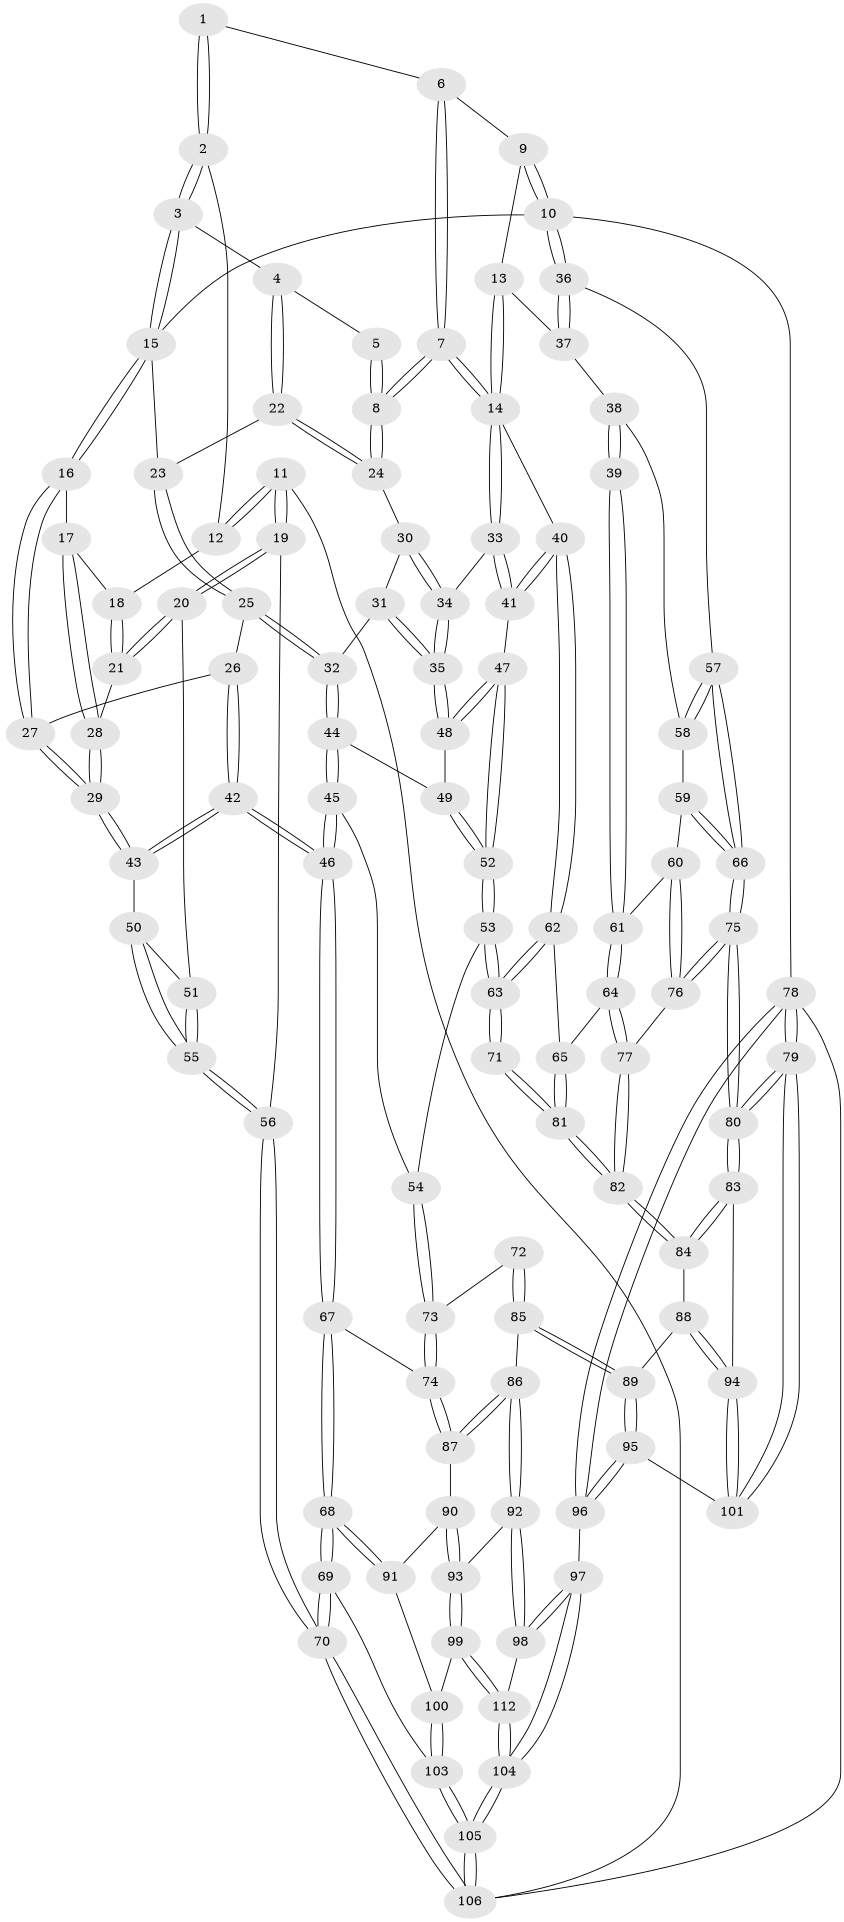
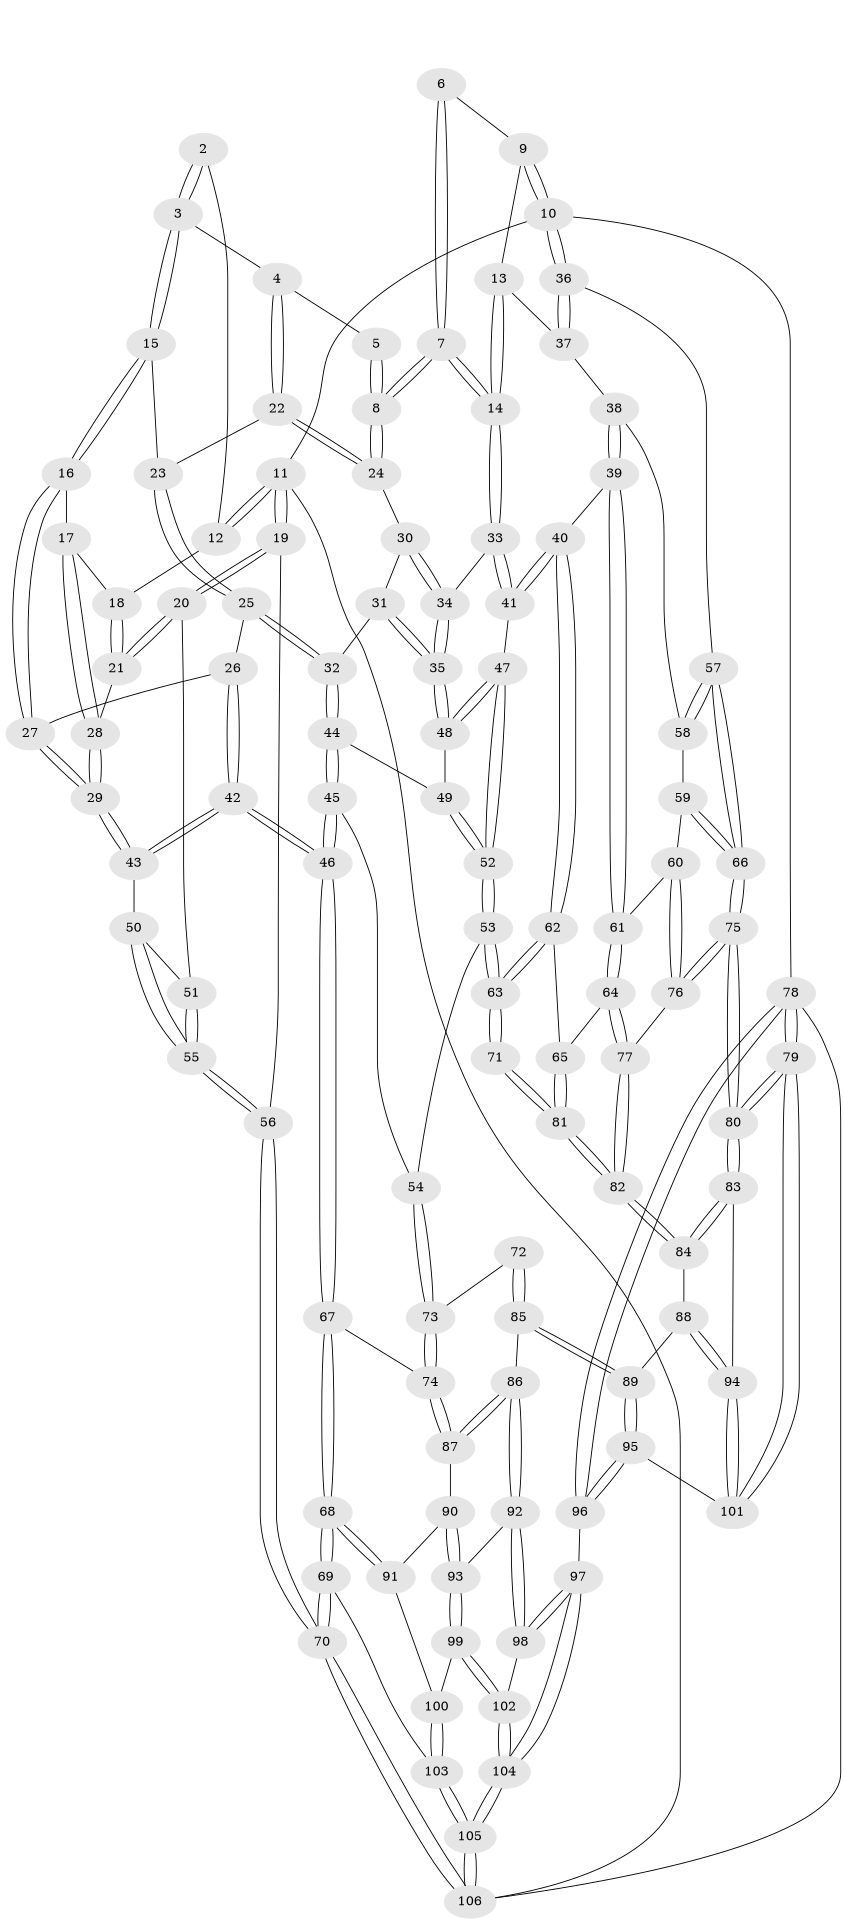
(203, 20) -> none
(330, 235) -> (369, 303)
(528, 474) -> (587, 507)
(504, 1707) -> (504, 1707)
